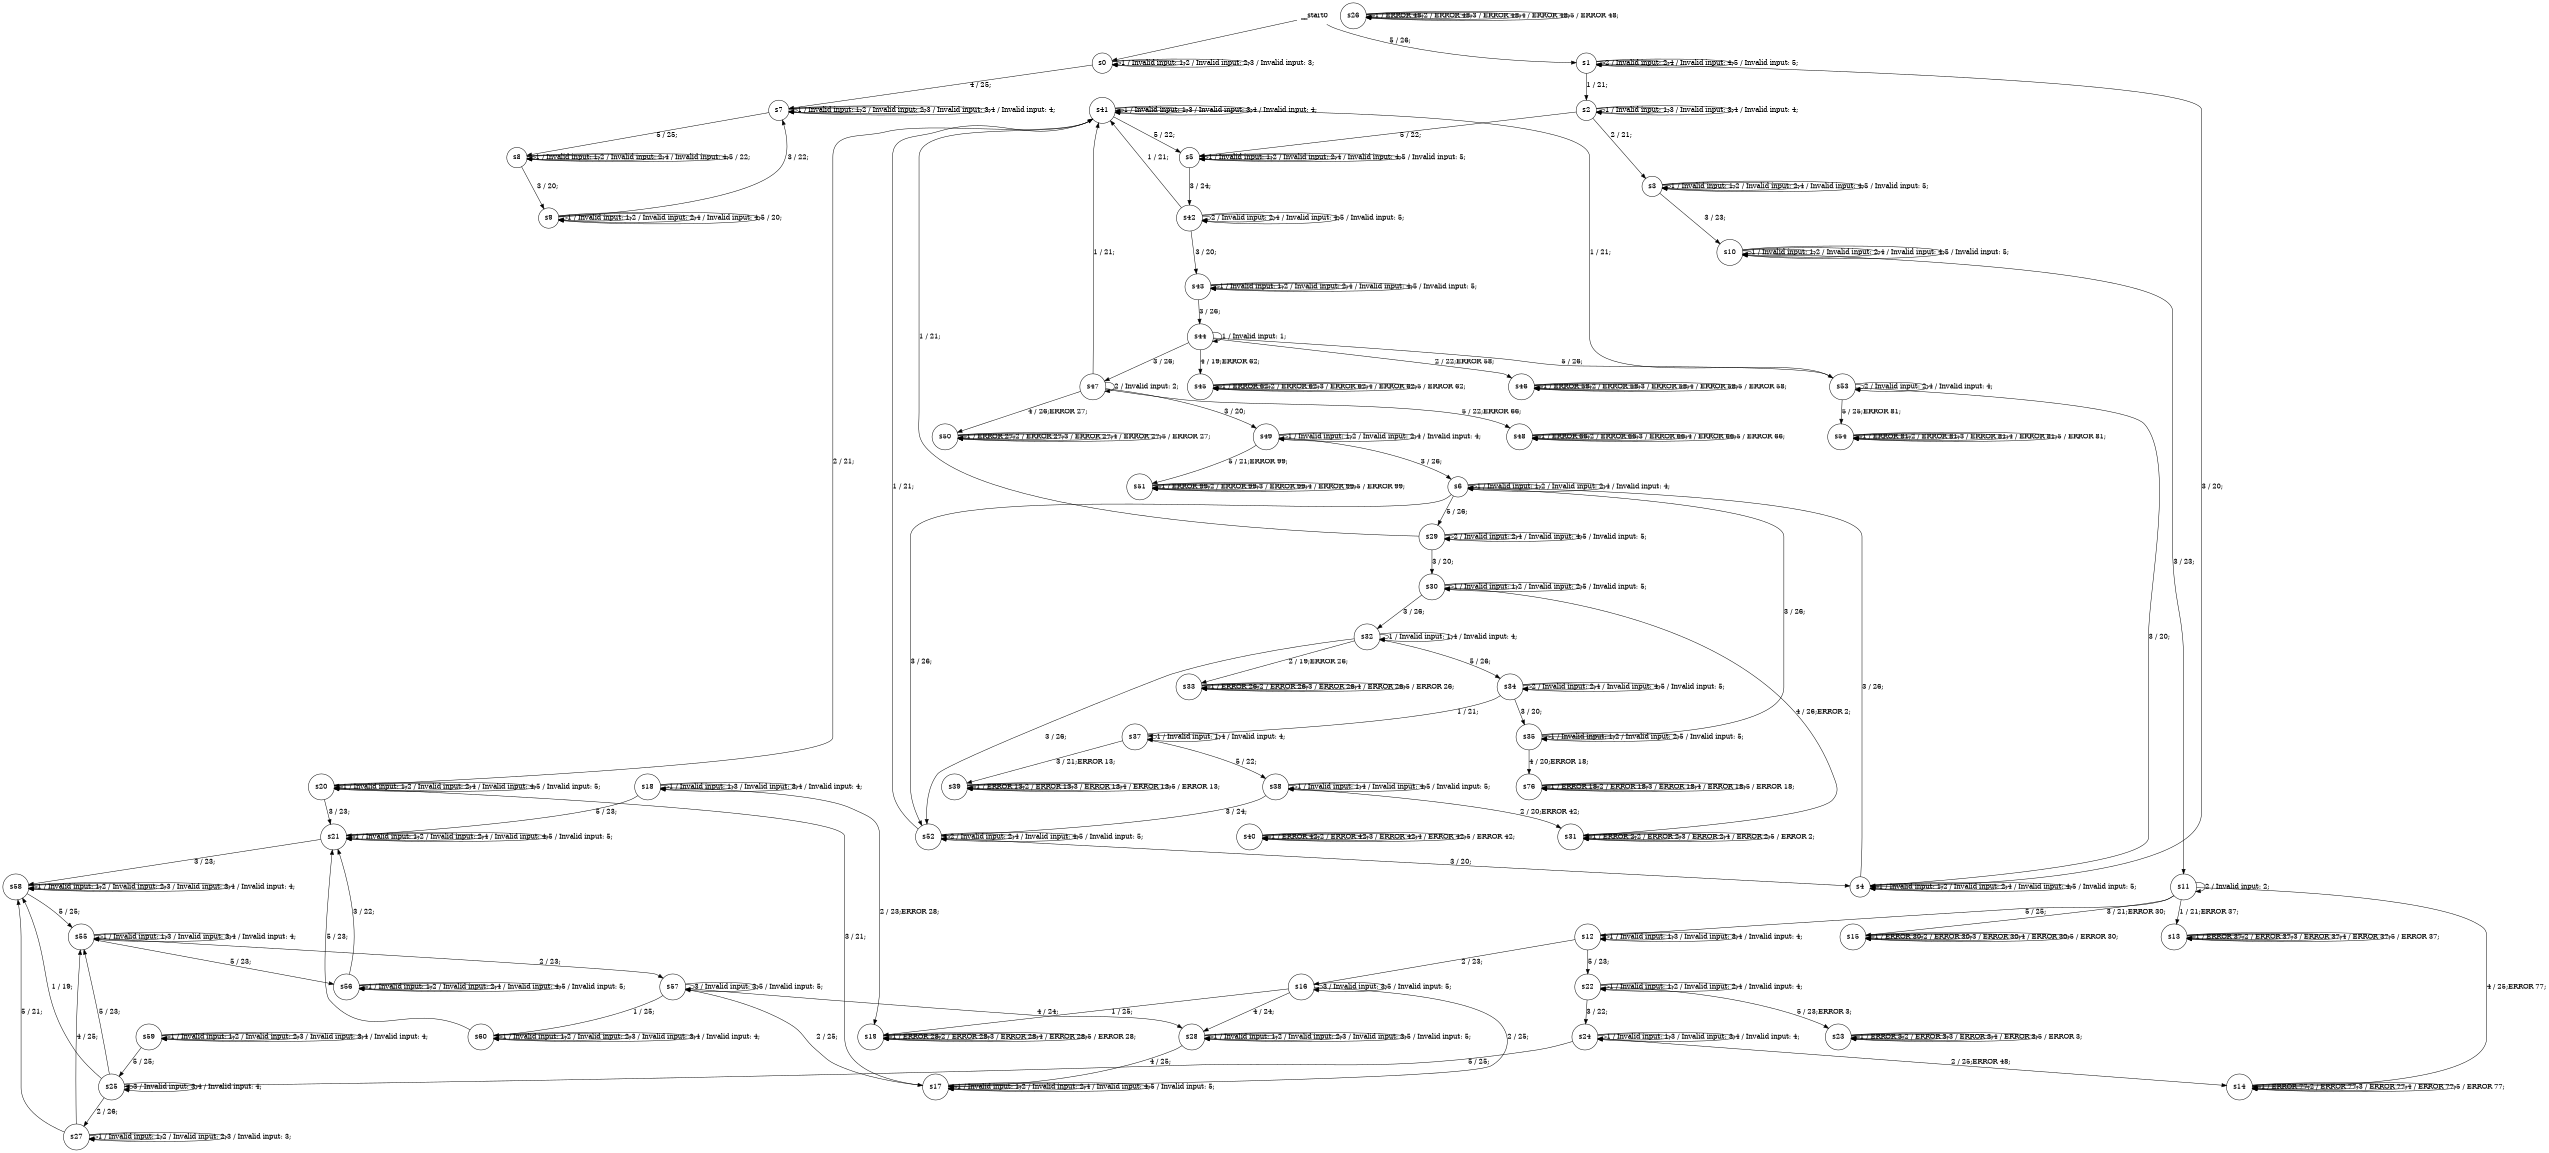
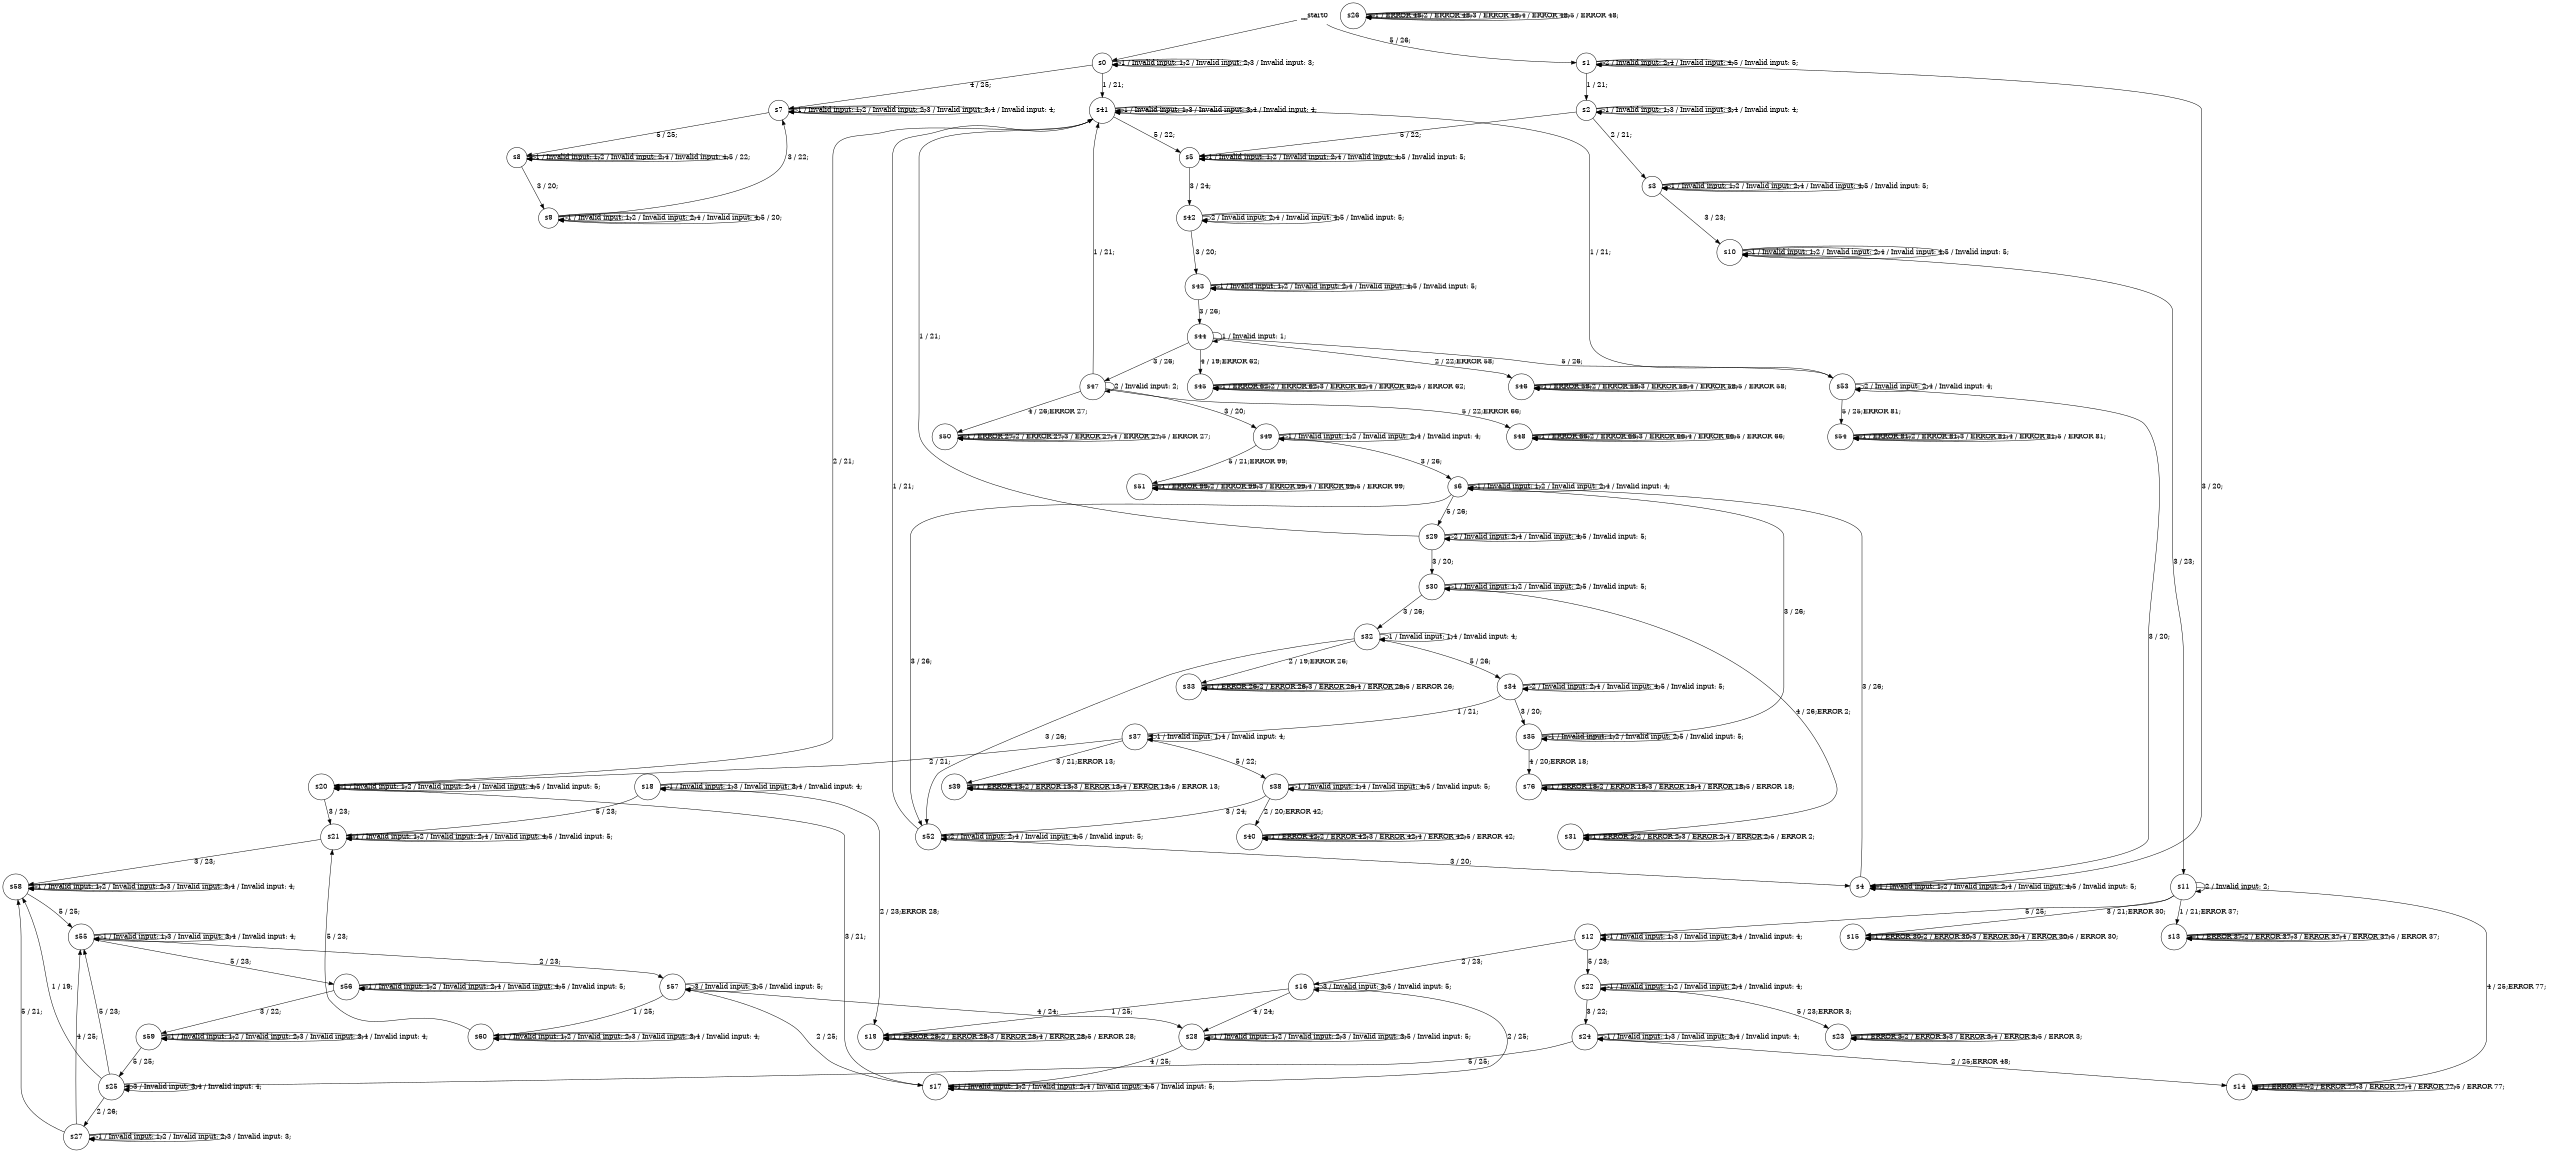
(1147, 166) -> (1102, 83)
none -> (731, 770)
(1424, 801) -> (1264, 810)
(353, 914) -> (250, 1011)
